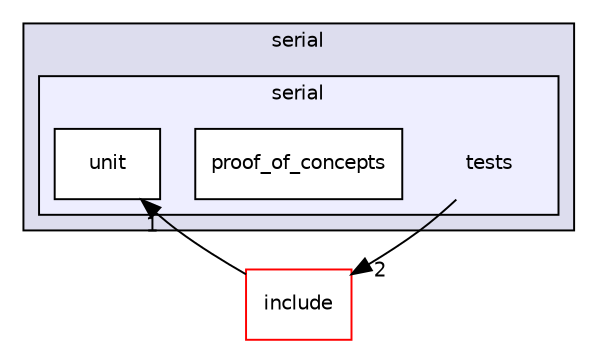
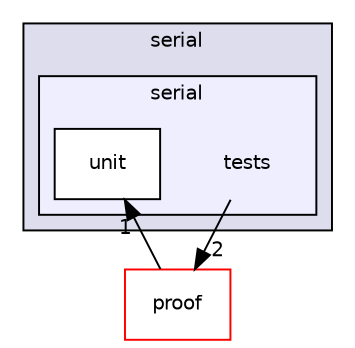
(299, 164) -> none
(299, 305) -> (178, 305)
